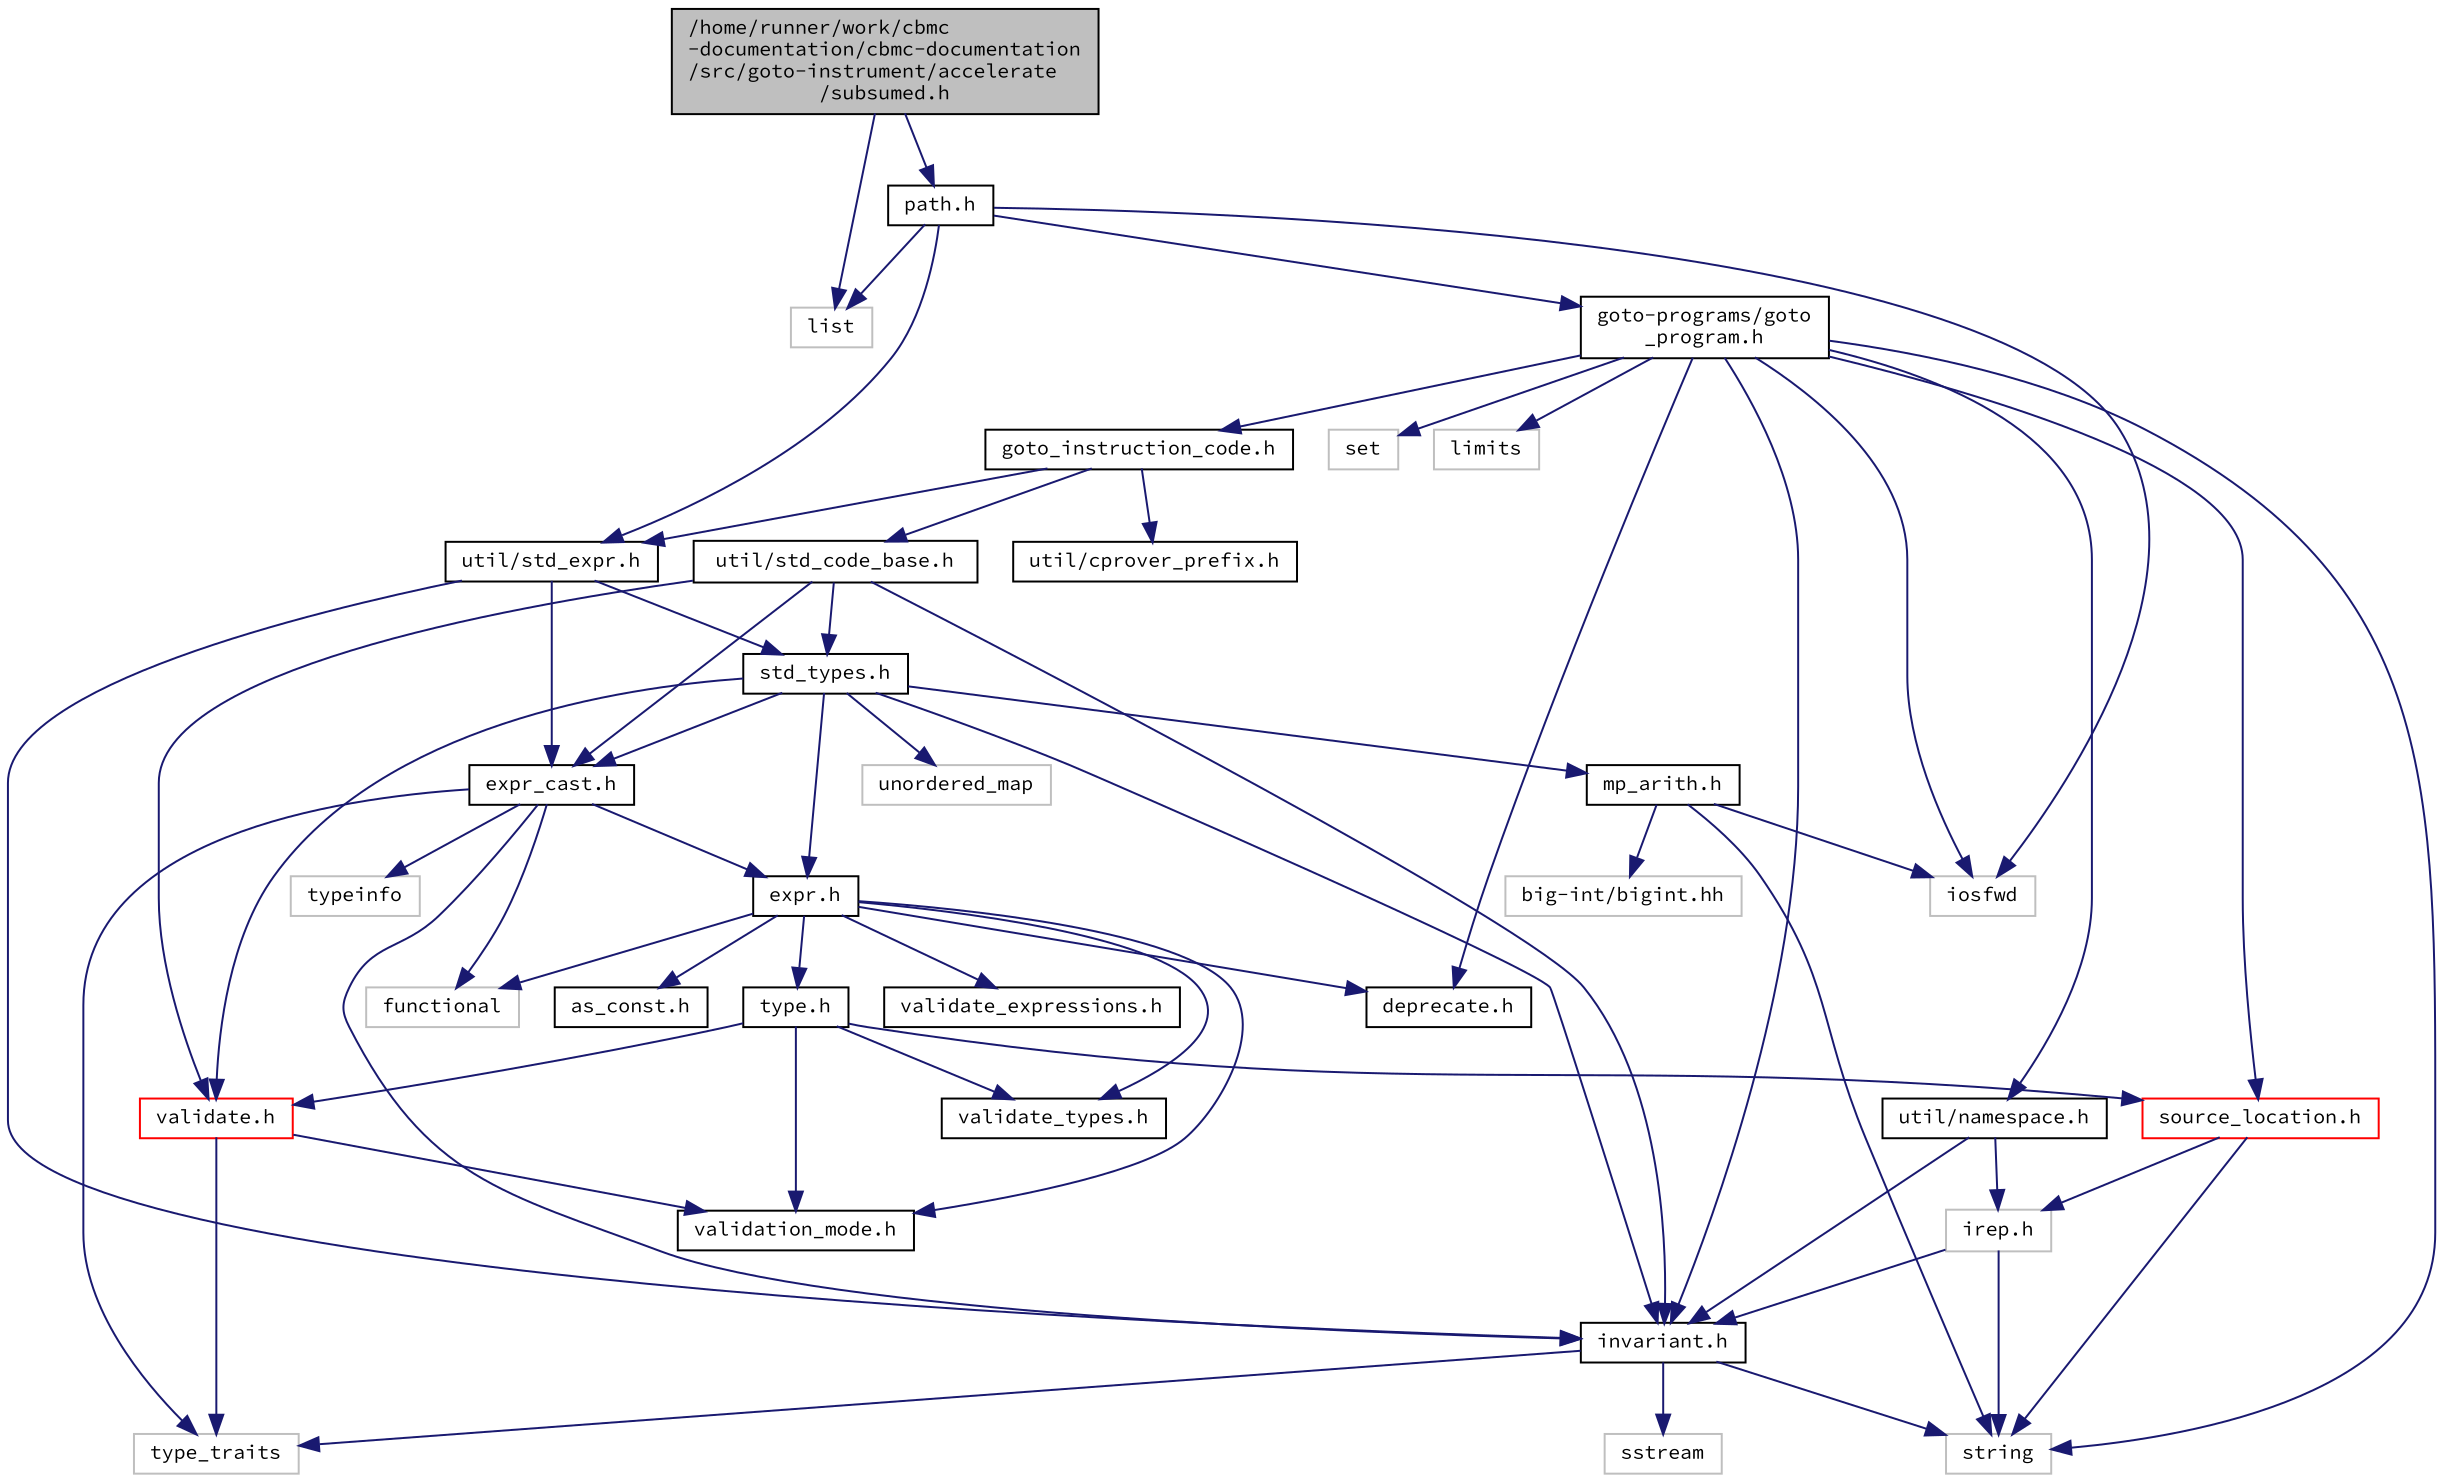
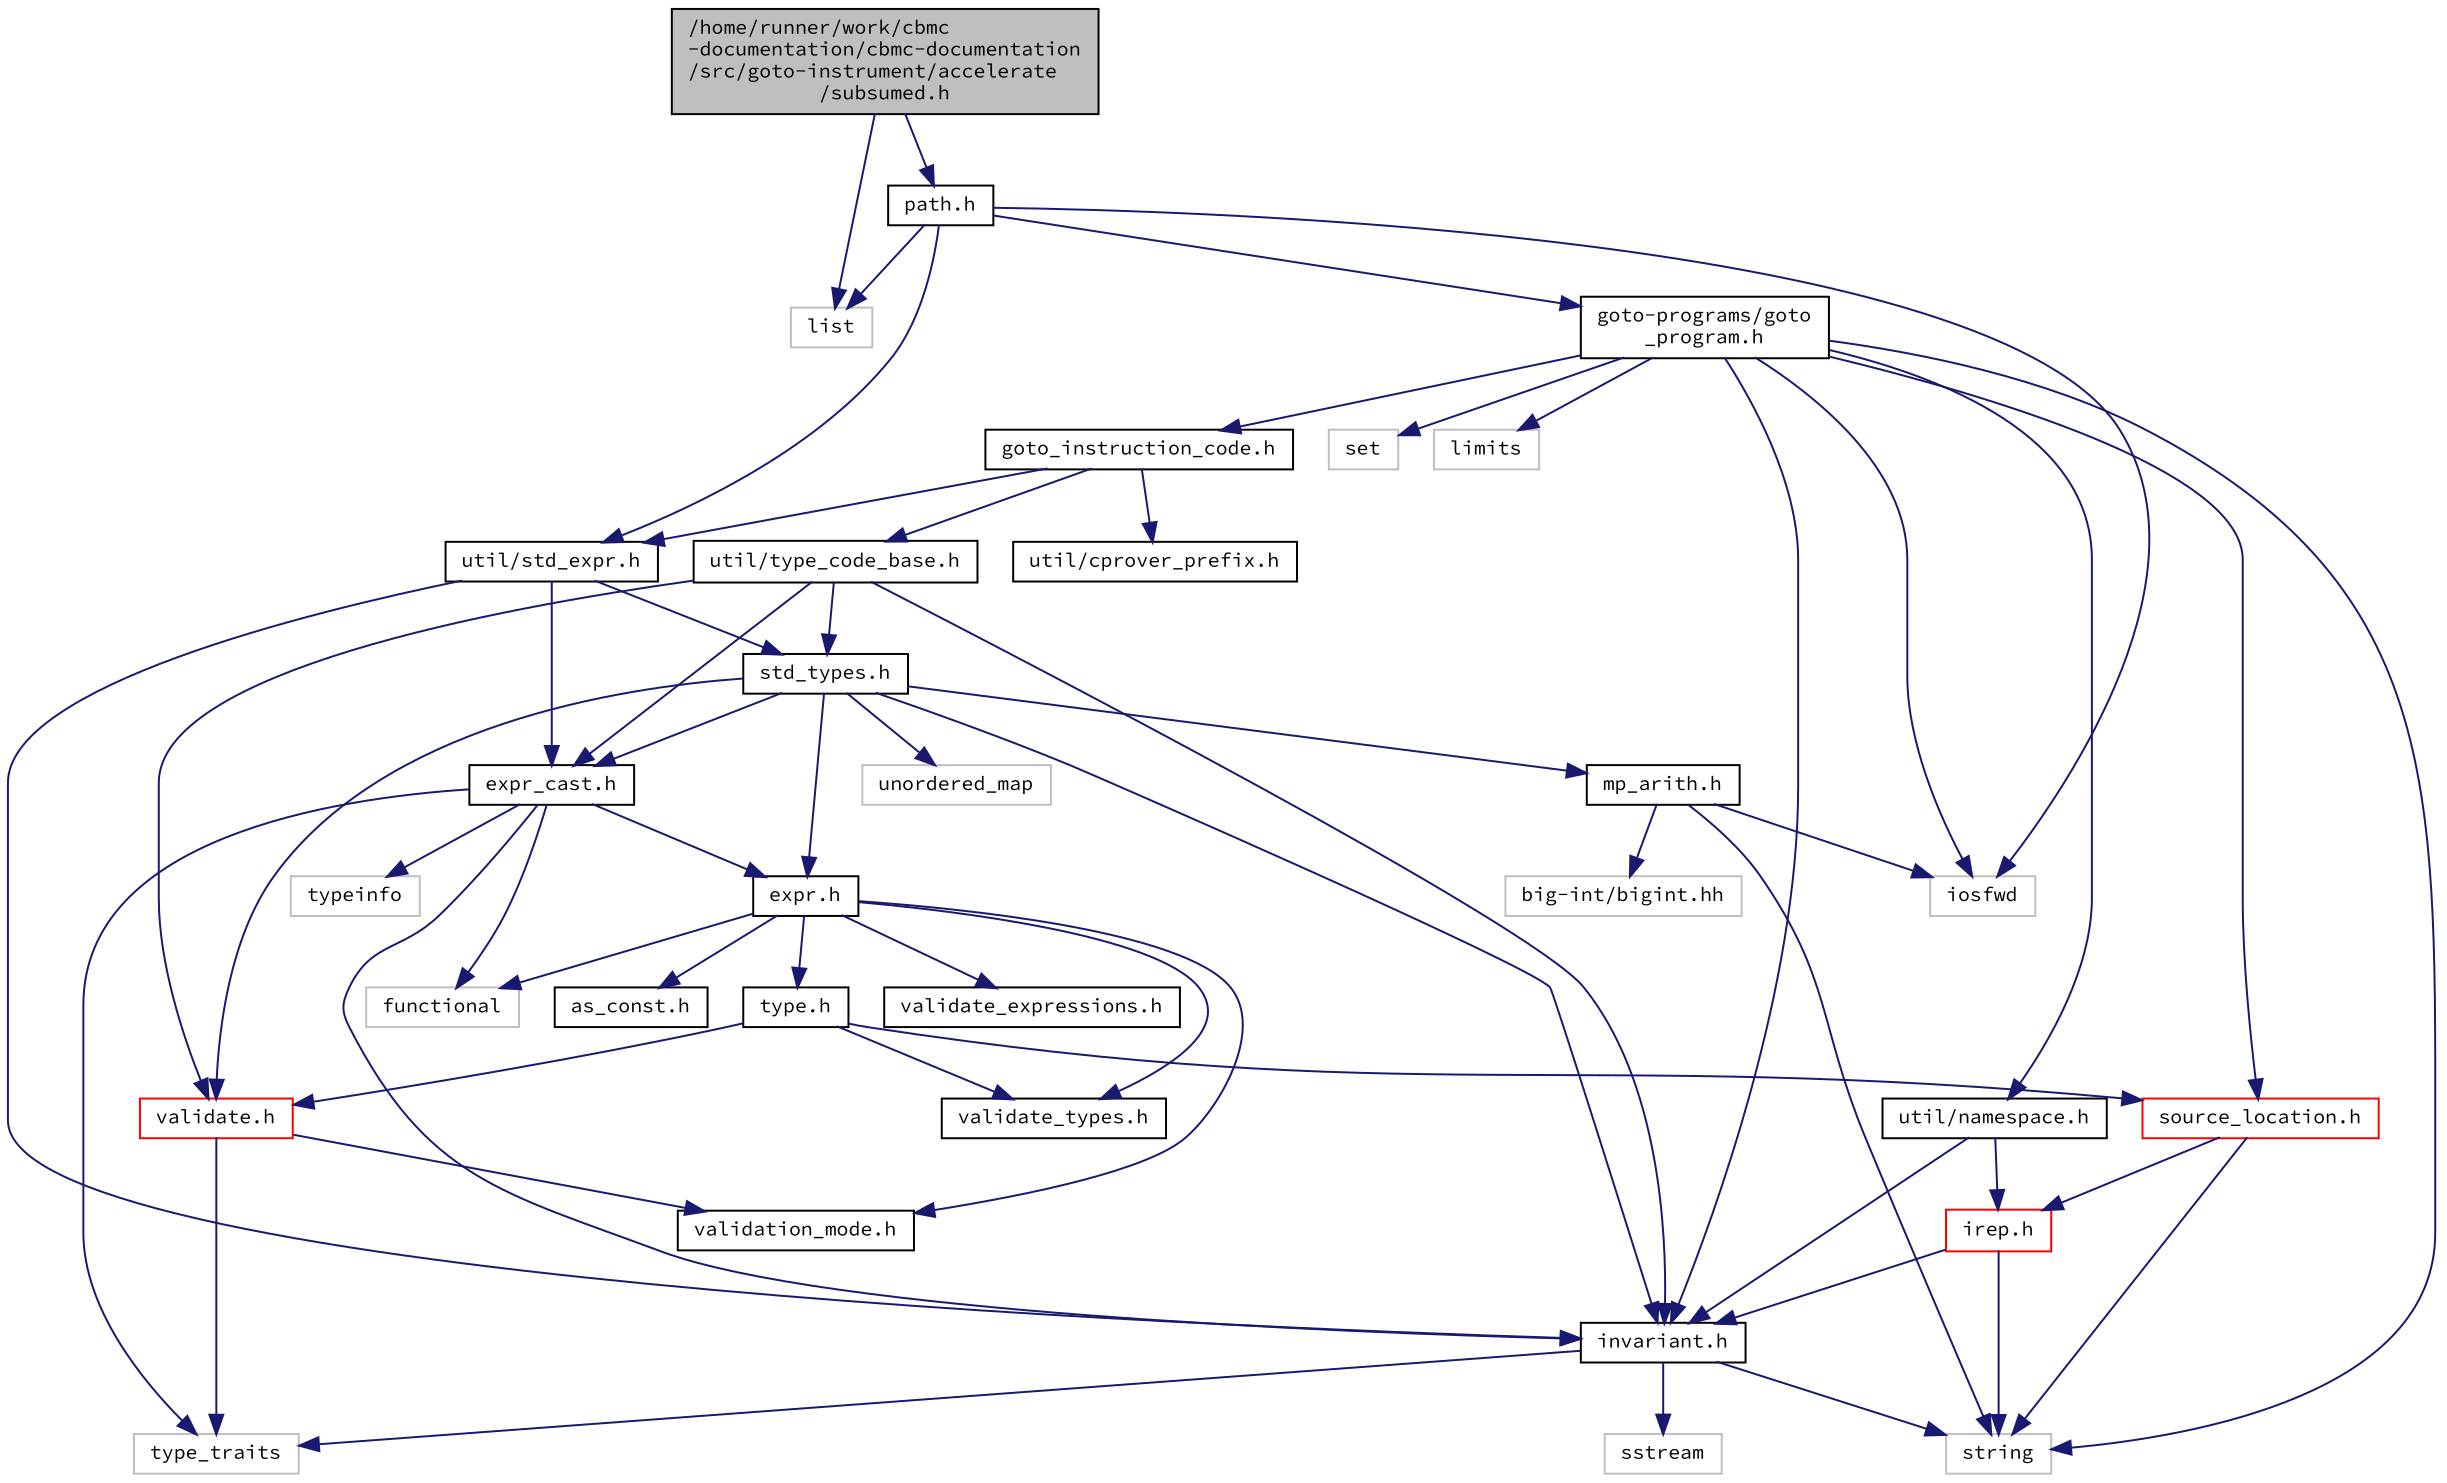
(836, 562) -> (836, 562)
(1449, 1007) -> none
(796, 1109) -> none
(1999, 1231) -> (1999, 1231)
